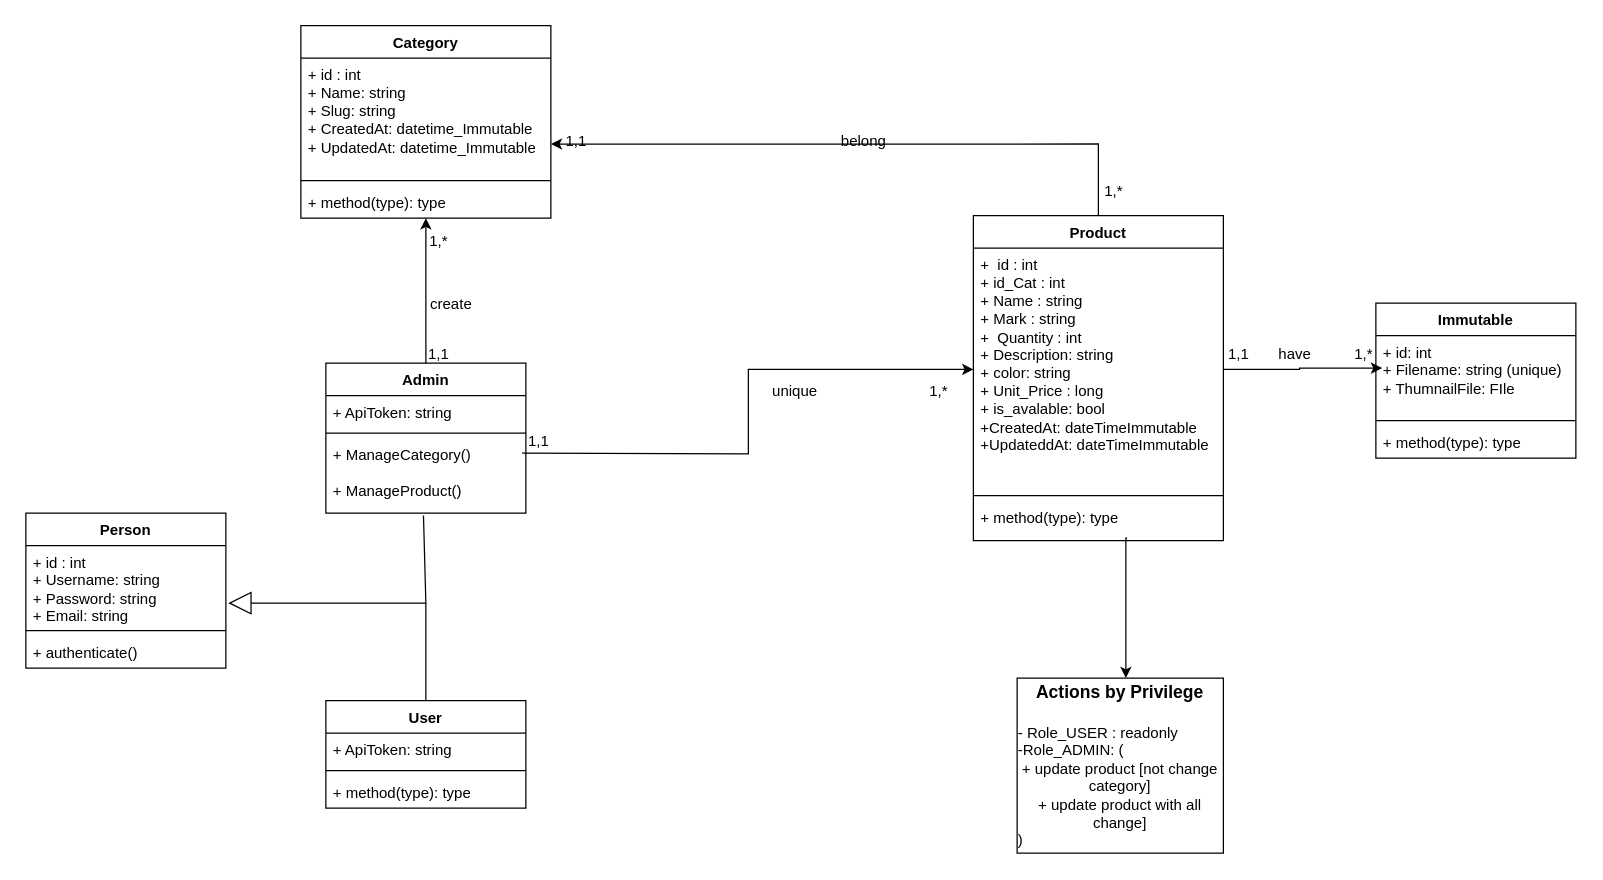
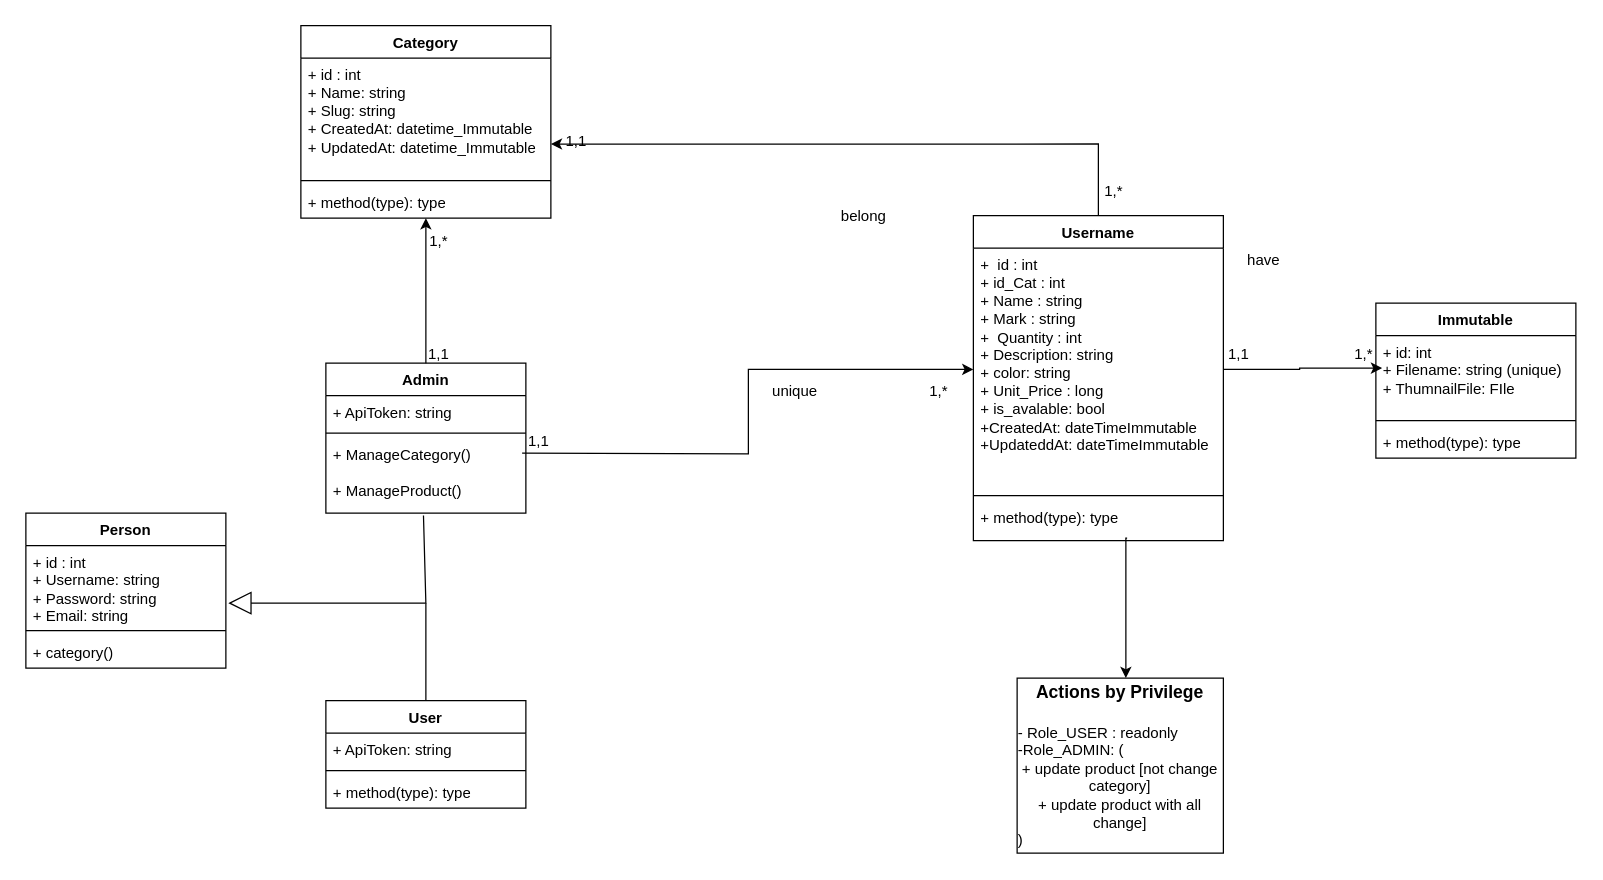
(863, 142) -> (863, 217)
(1098, 233) -> (1098, 233)
(451, 304) -> none
(1294, 354) -> (1263, 261)
(96, 653) -> (82, 653)
